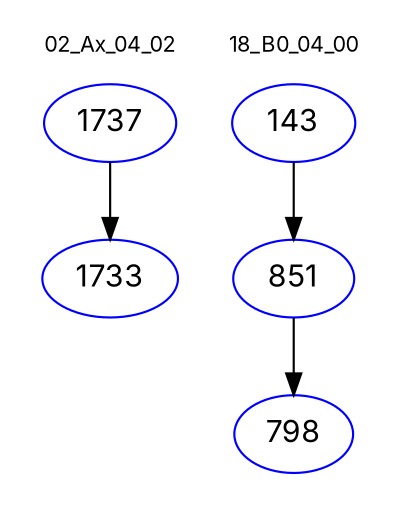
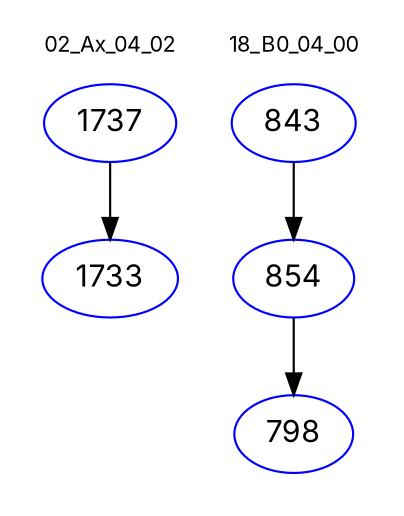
(294, 123) -> (294, 123)
(294, 279) -> (294, 279)
